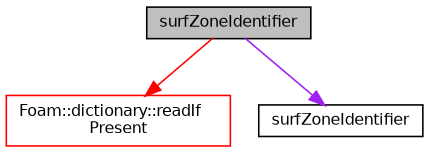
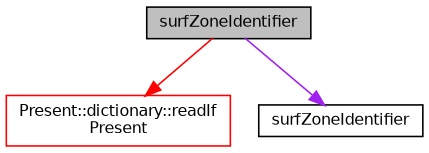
(118, 121) -> (118, 121)
